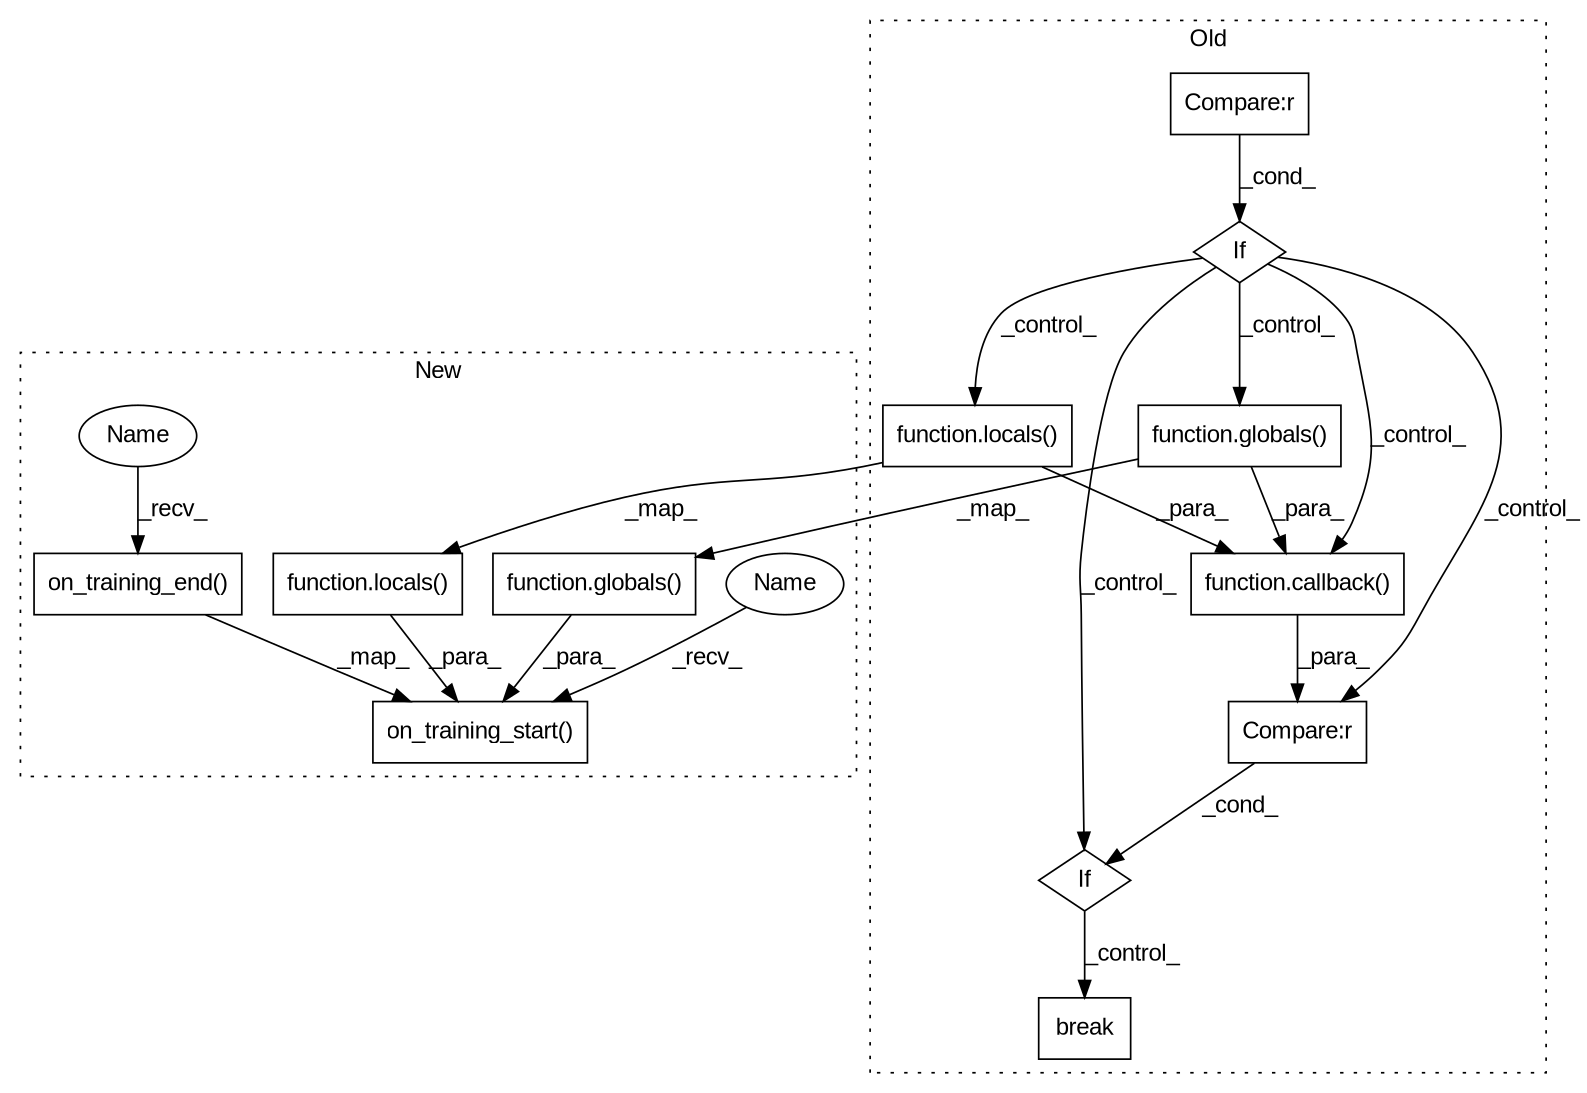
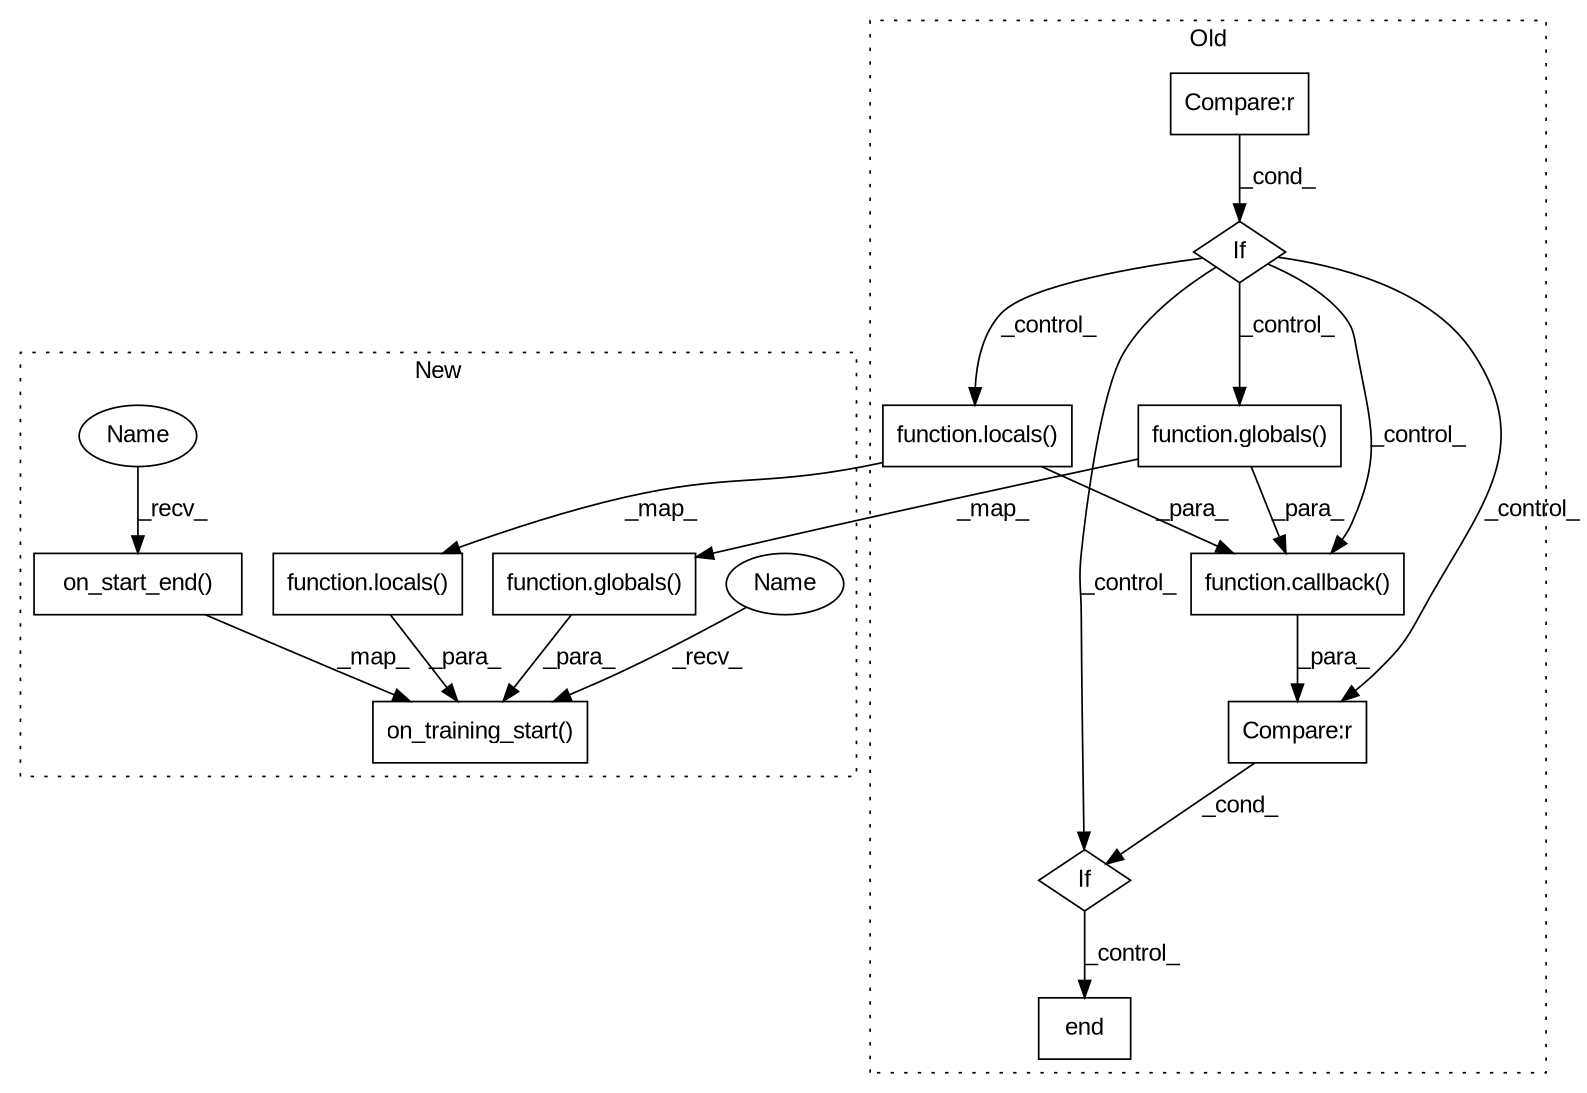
(138, 584) -> (138, 584)
(1085, 1028) -> (1085, 1028)
